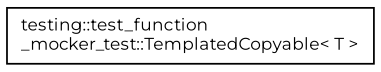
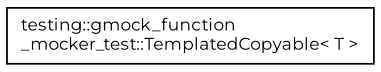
(190, 36) -> (190, 36)
